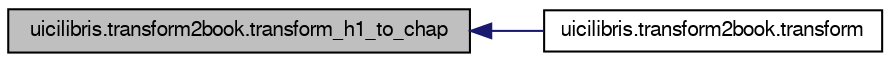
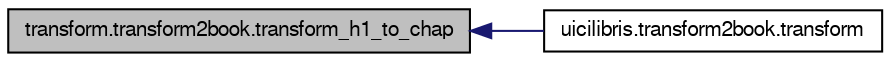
(239, 31) -> (239, 31)
